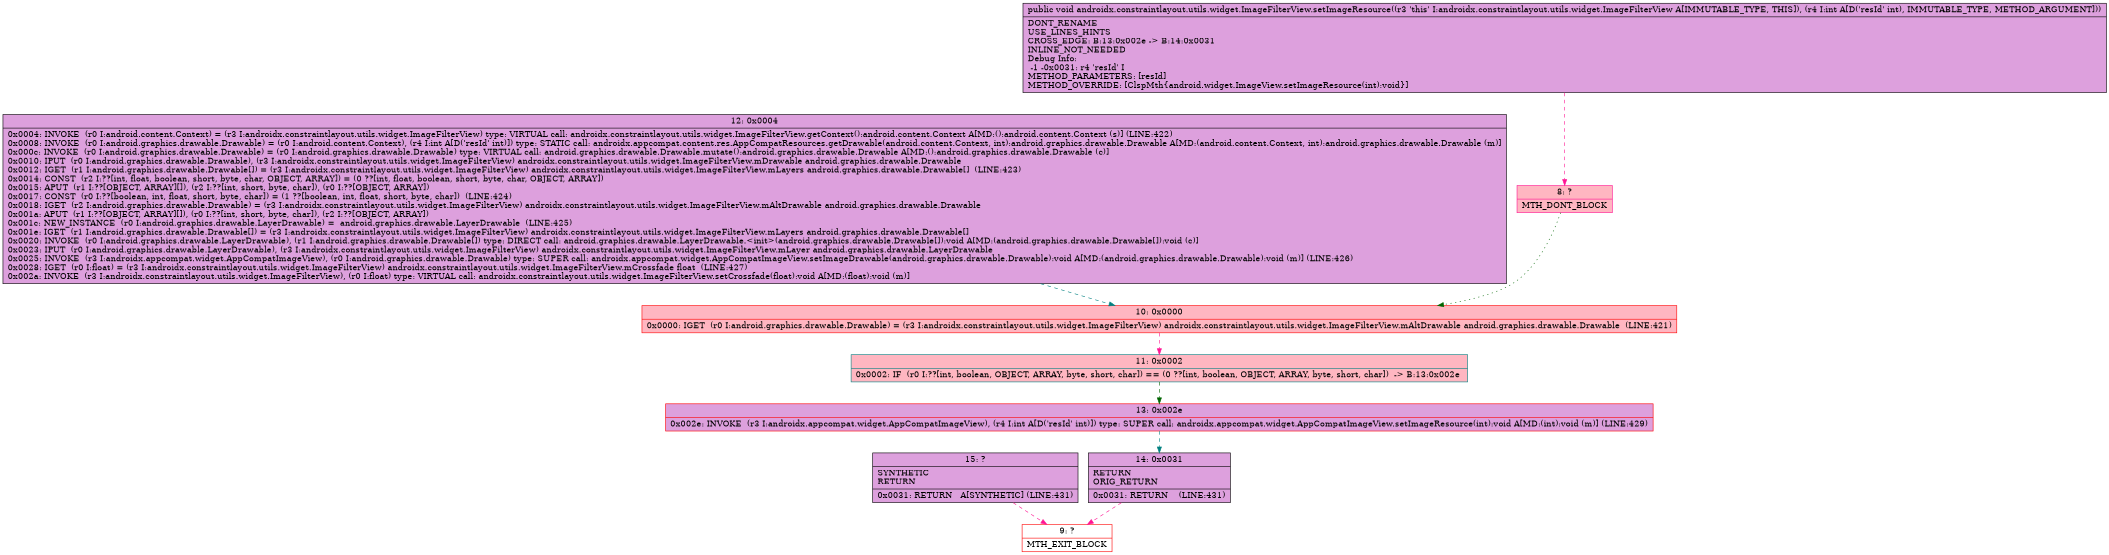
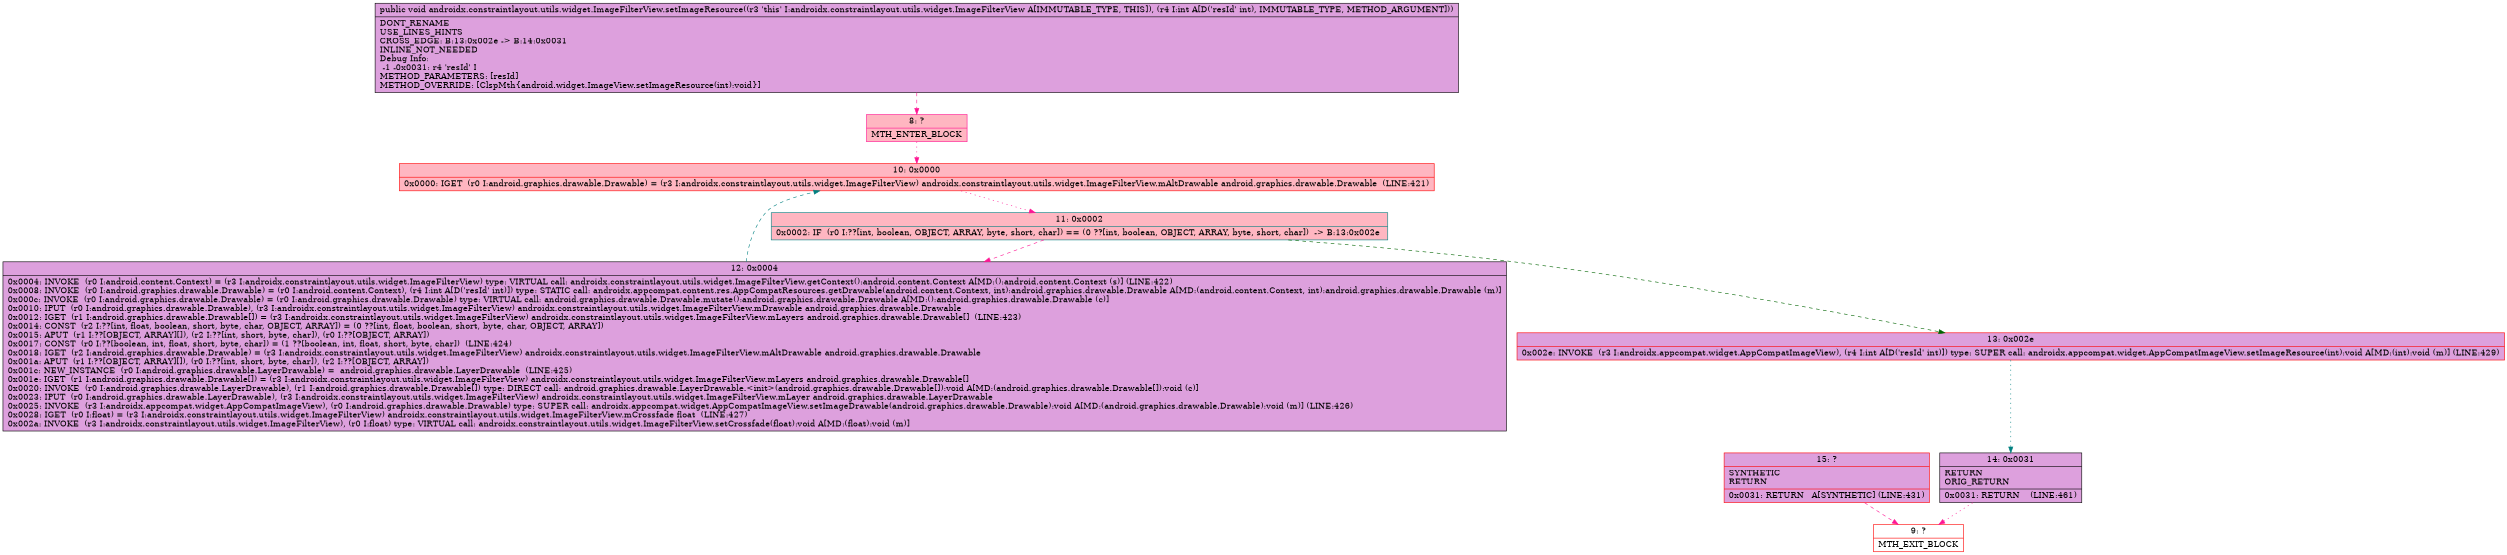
(1565, 206) -> (917, 135)
none -> (1017, 250)
(1518, 279) -> (917, 150)
(1159, 341) -> (995, 201)
(1159, 439) -> (2011, 404)
(975, 478) -> (1827, 478)
(1159, 496) -> (2011, 496)
(1107, 512) -> (1958, 512)
